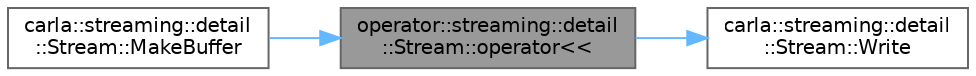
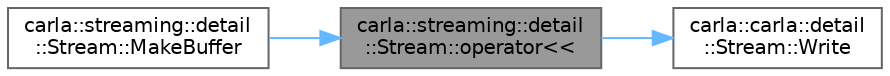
(488, 38) -> (471, 38)
(838, 38) -> (778, 38)
